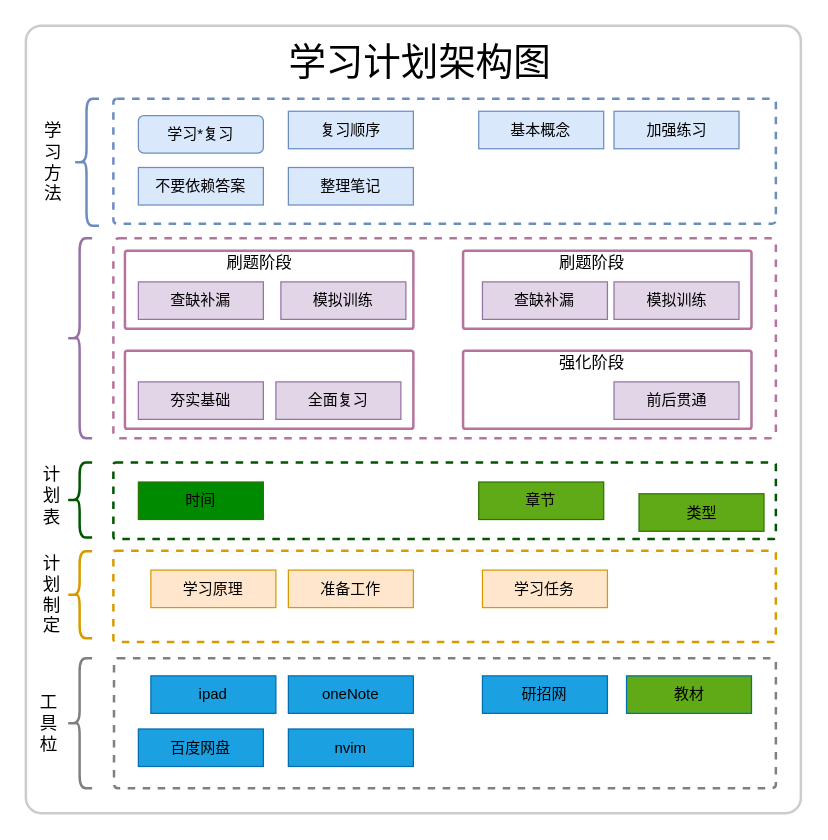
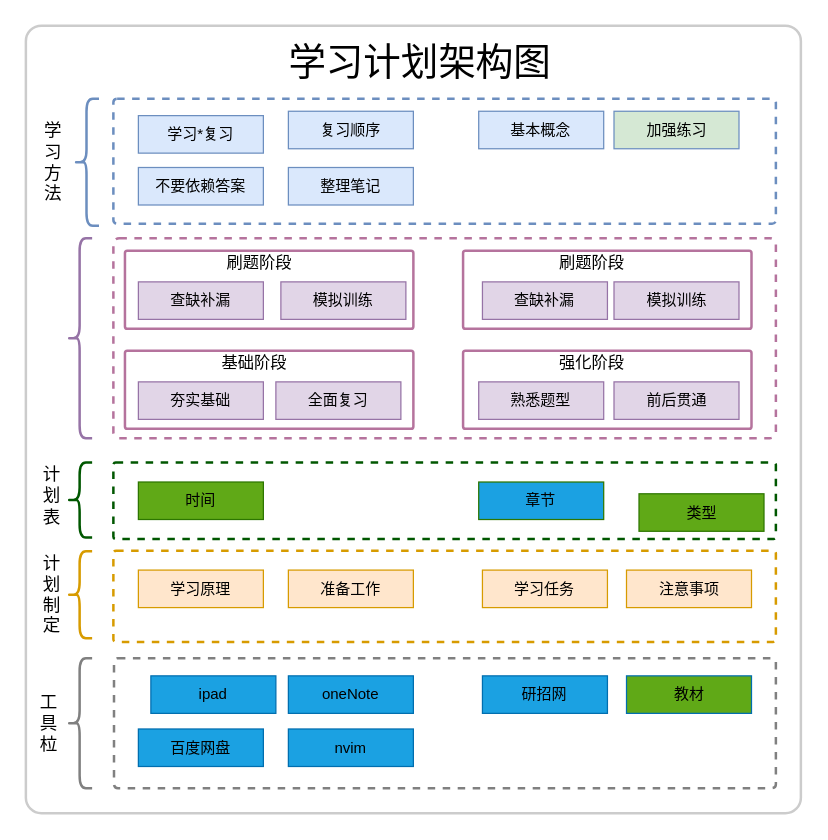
(676, 130) -> (676, 130)
(201, 134) -> (201, 134)
none -> (254, 362)
none -> (541, 401)
(201, 501) -> (201, 501)
(541, 501) -> (541, 501)
(213, 589) -> (201, 589)
none -> (689, 589)
